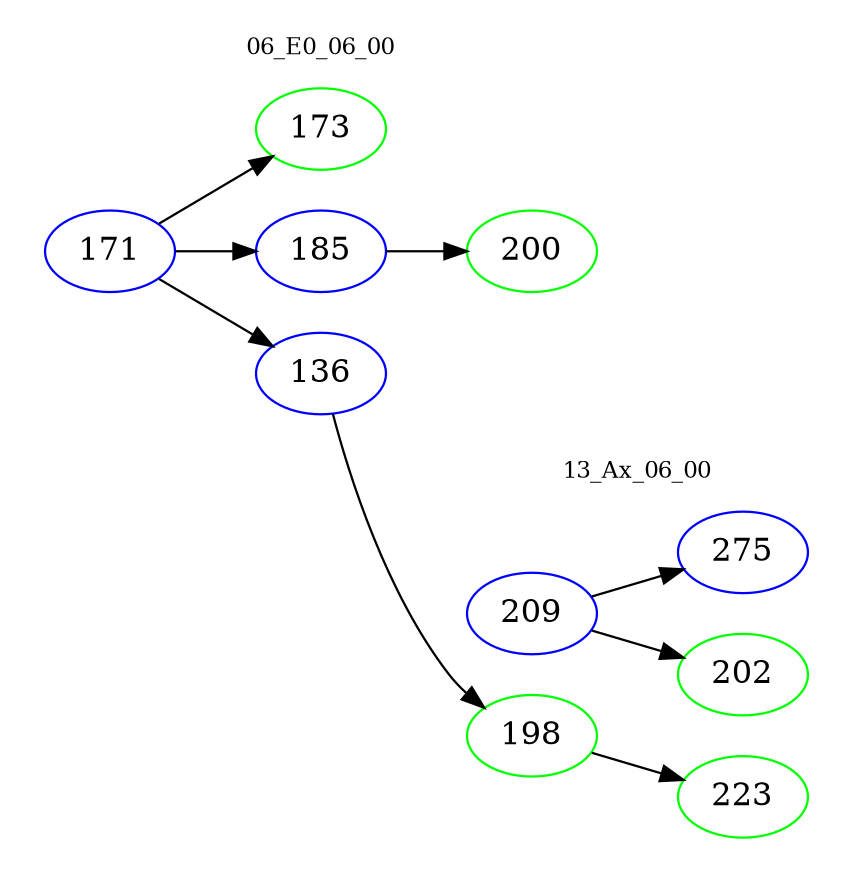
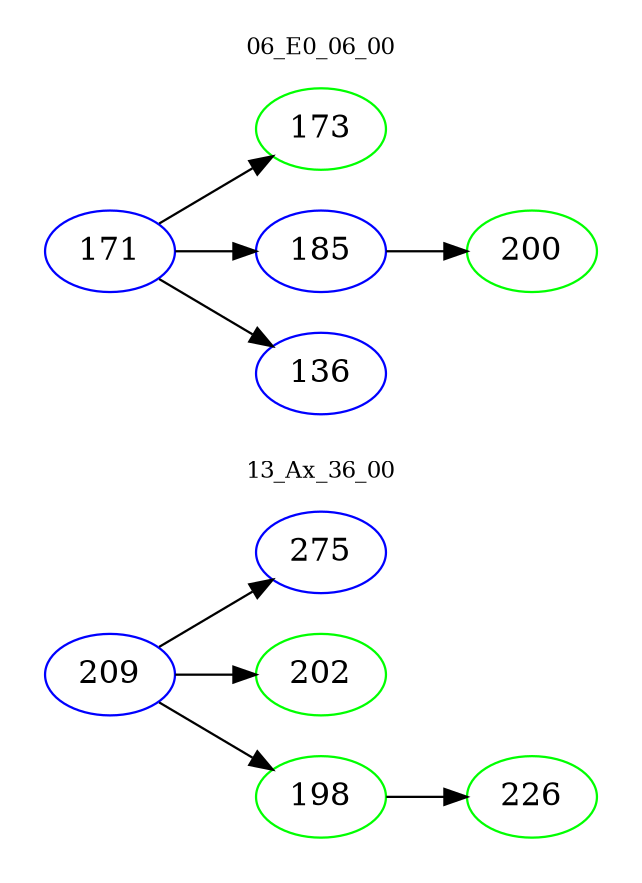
(637, 472) -> (321, 472)
(384, 561) -> (206, 730)
(743, 797) -> (532, 797)
